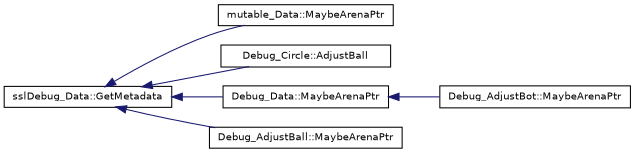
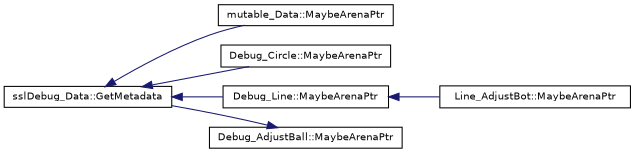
(306, 56) -> (306, 56)
(306, 97) -> (306, 97)
(535, 97) -> (535, 97)
(171, 119) -> (220, 115)
